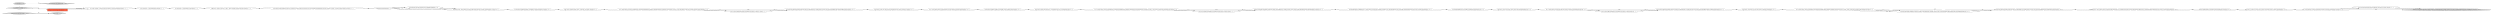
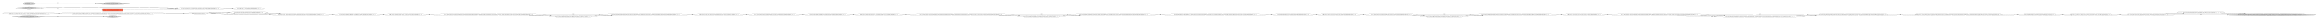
(186, 8) -> none
